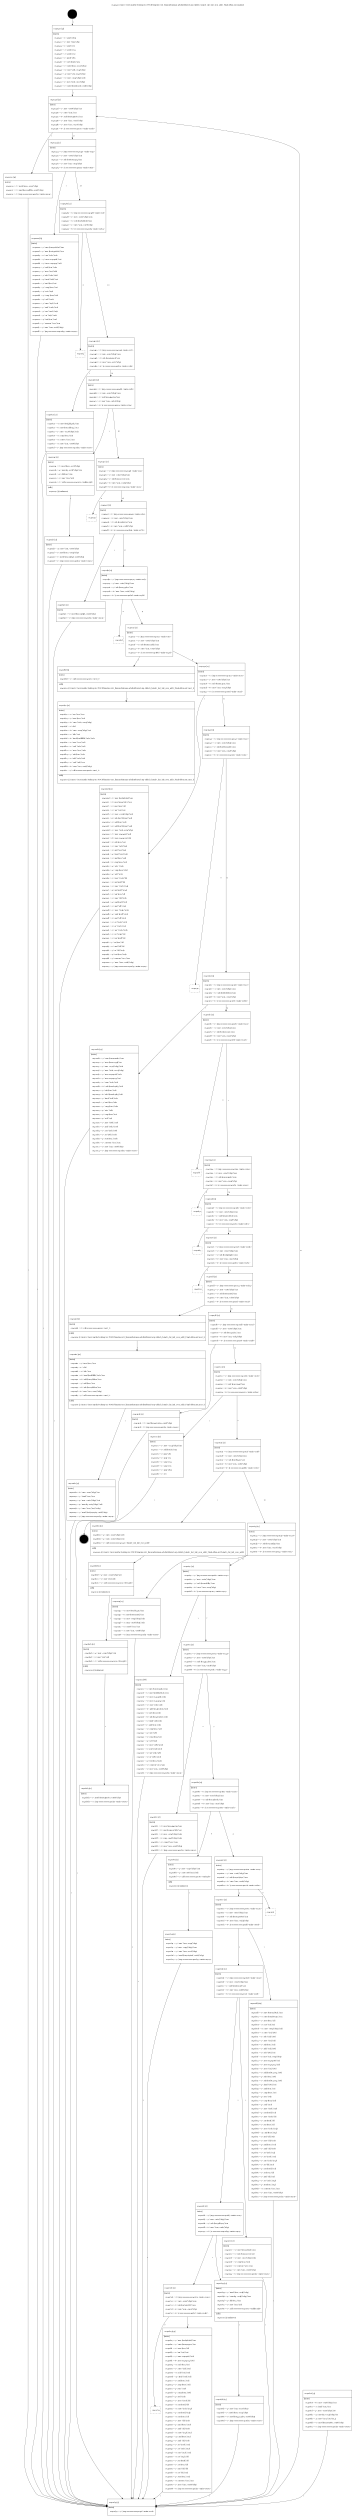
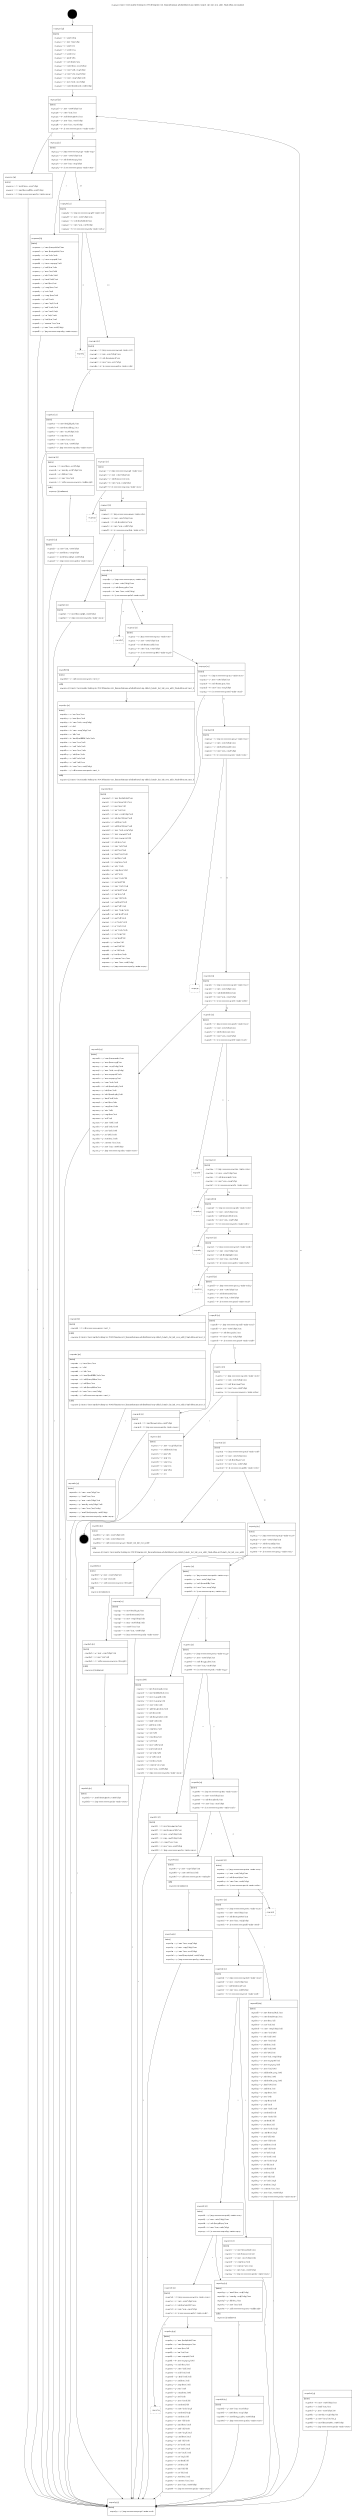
(111, 393) -> none
(137, 1345) -> none
